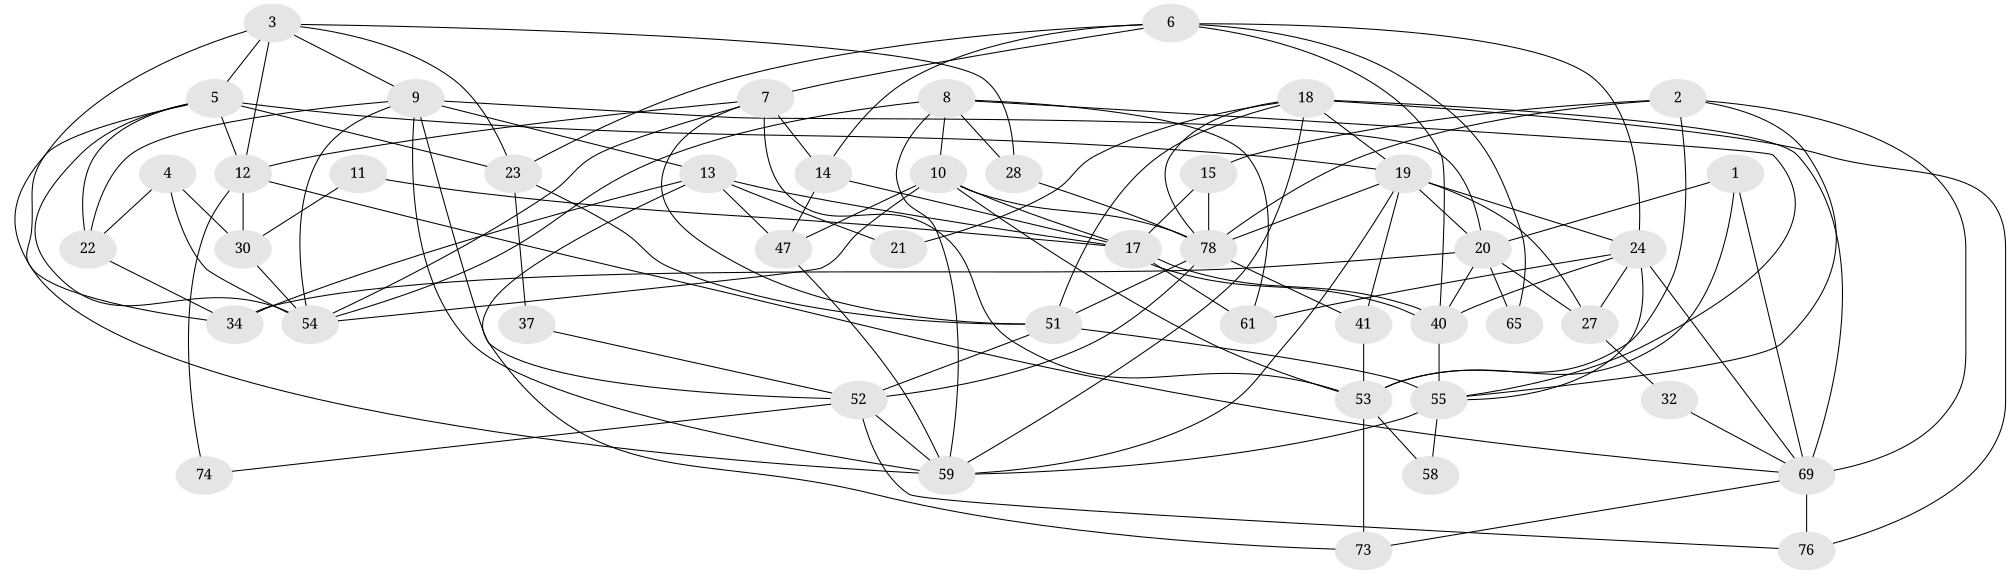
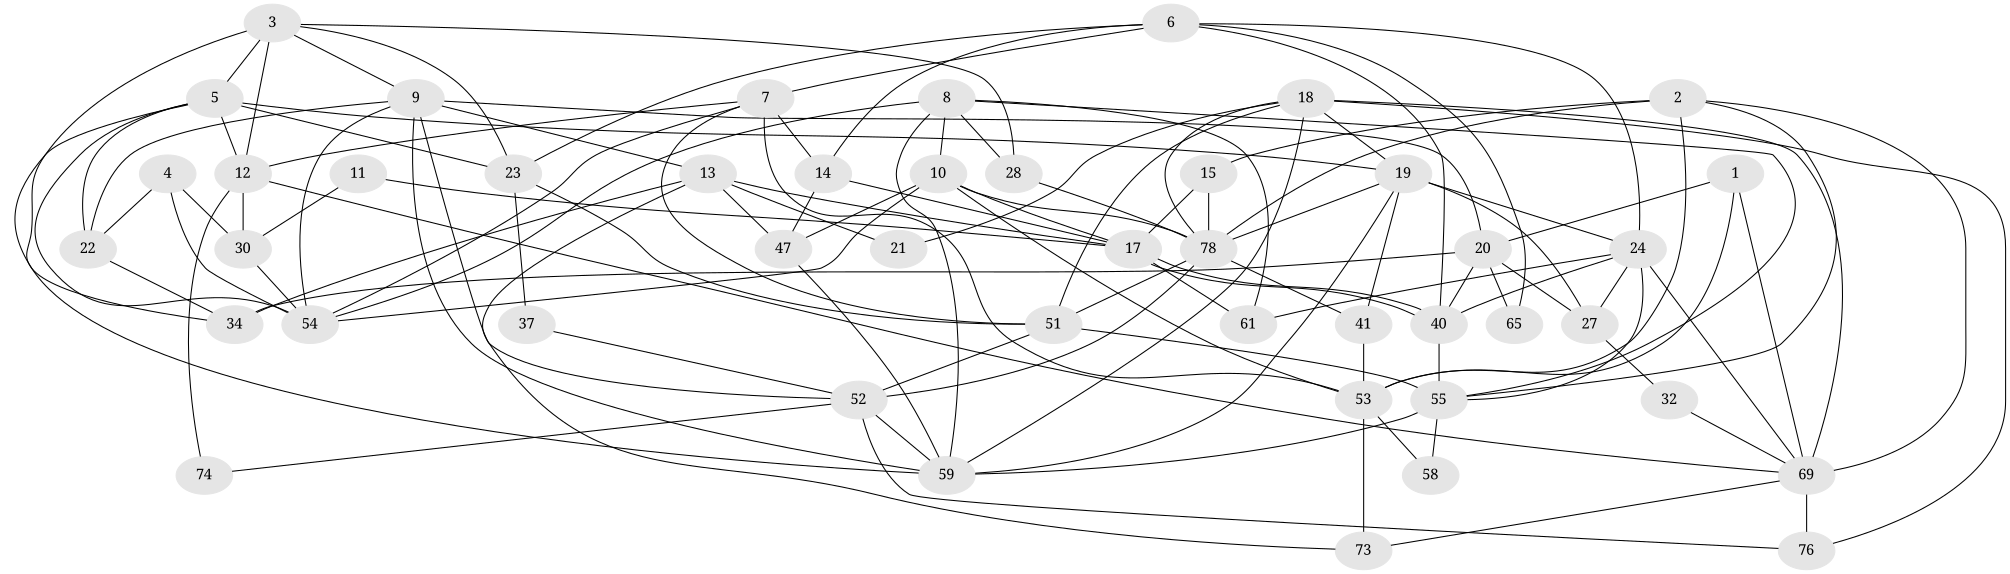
(1437, 206) -> none
